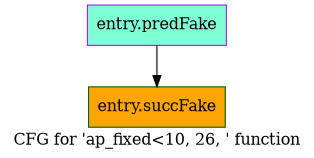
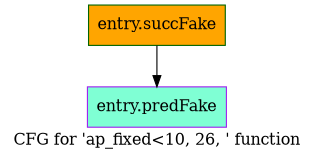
(157, 61) -> (157, 61)
